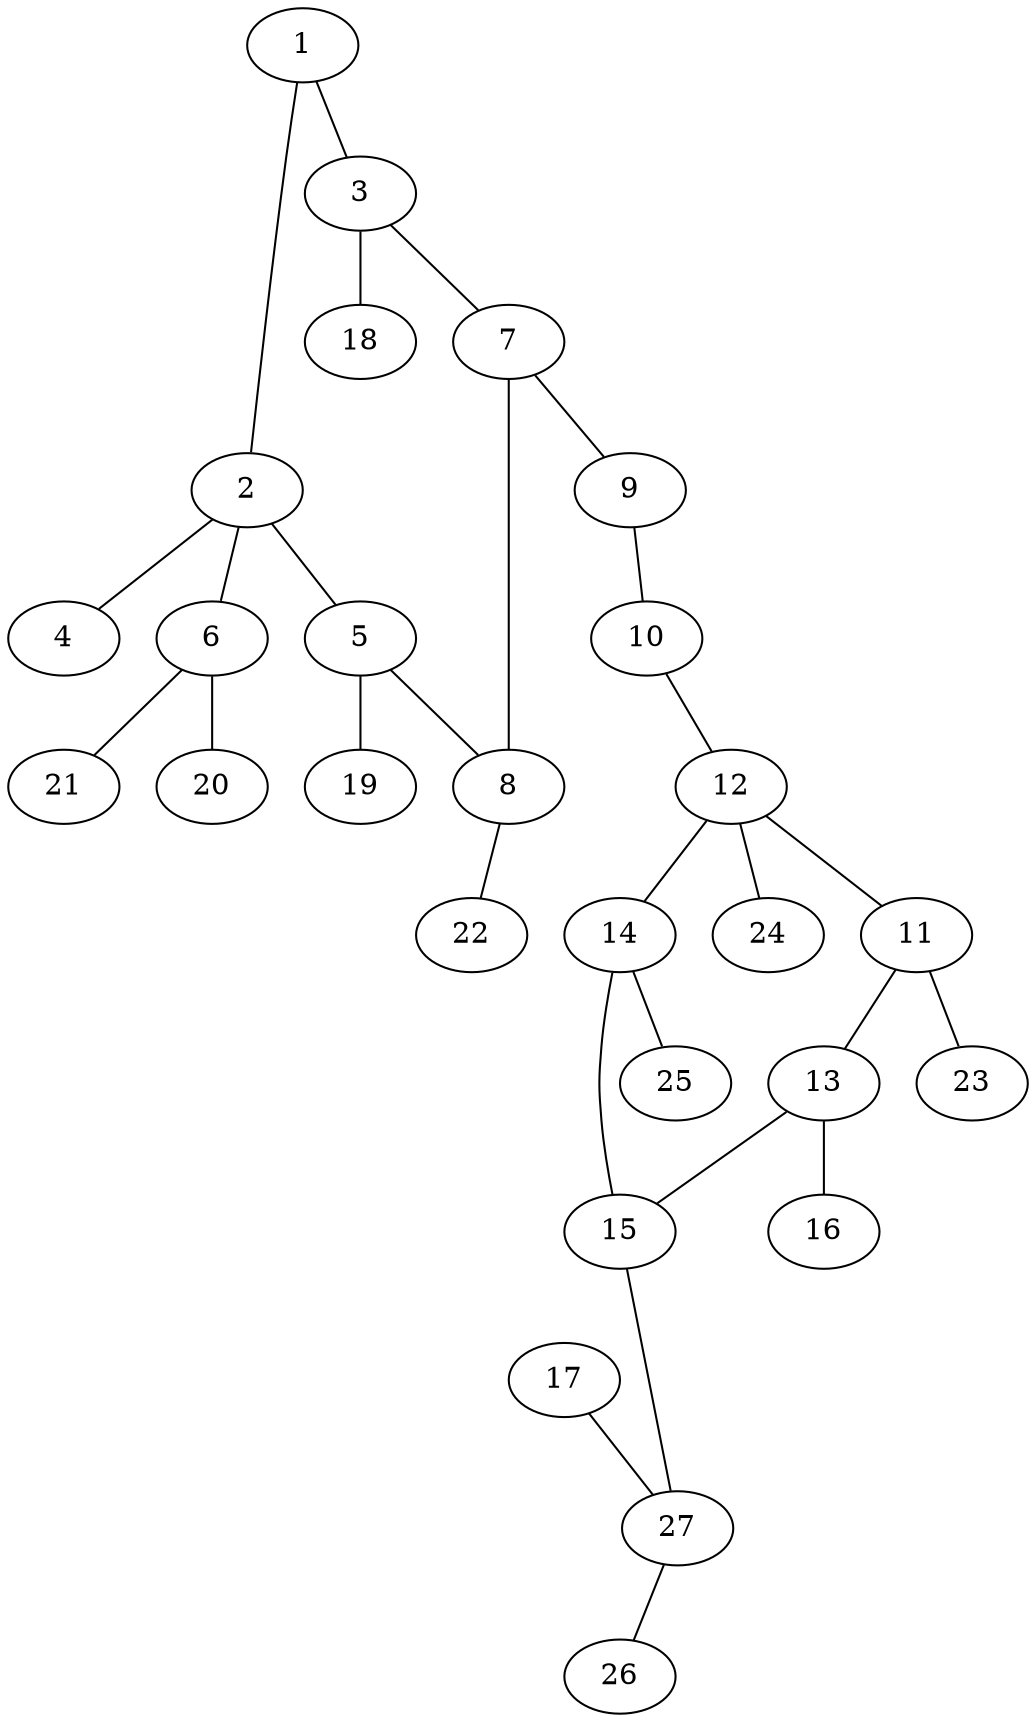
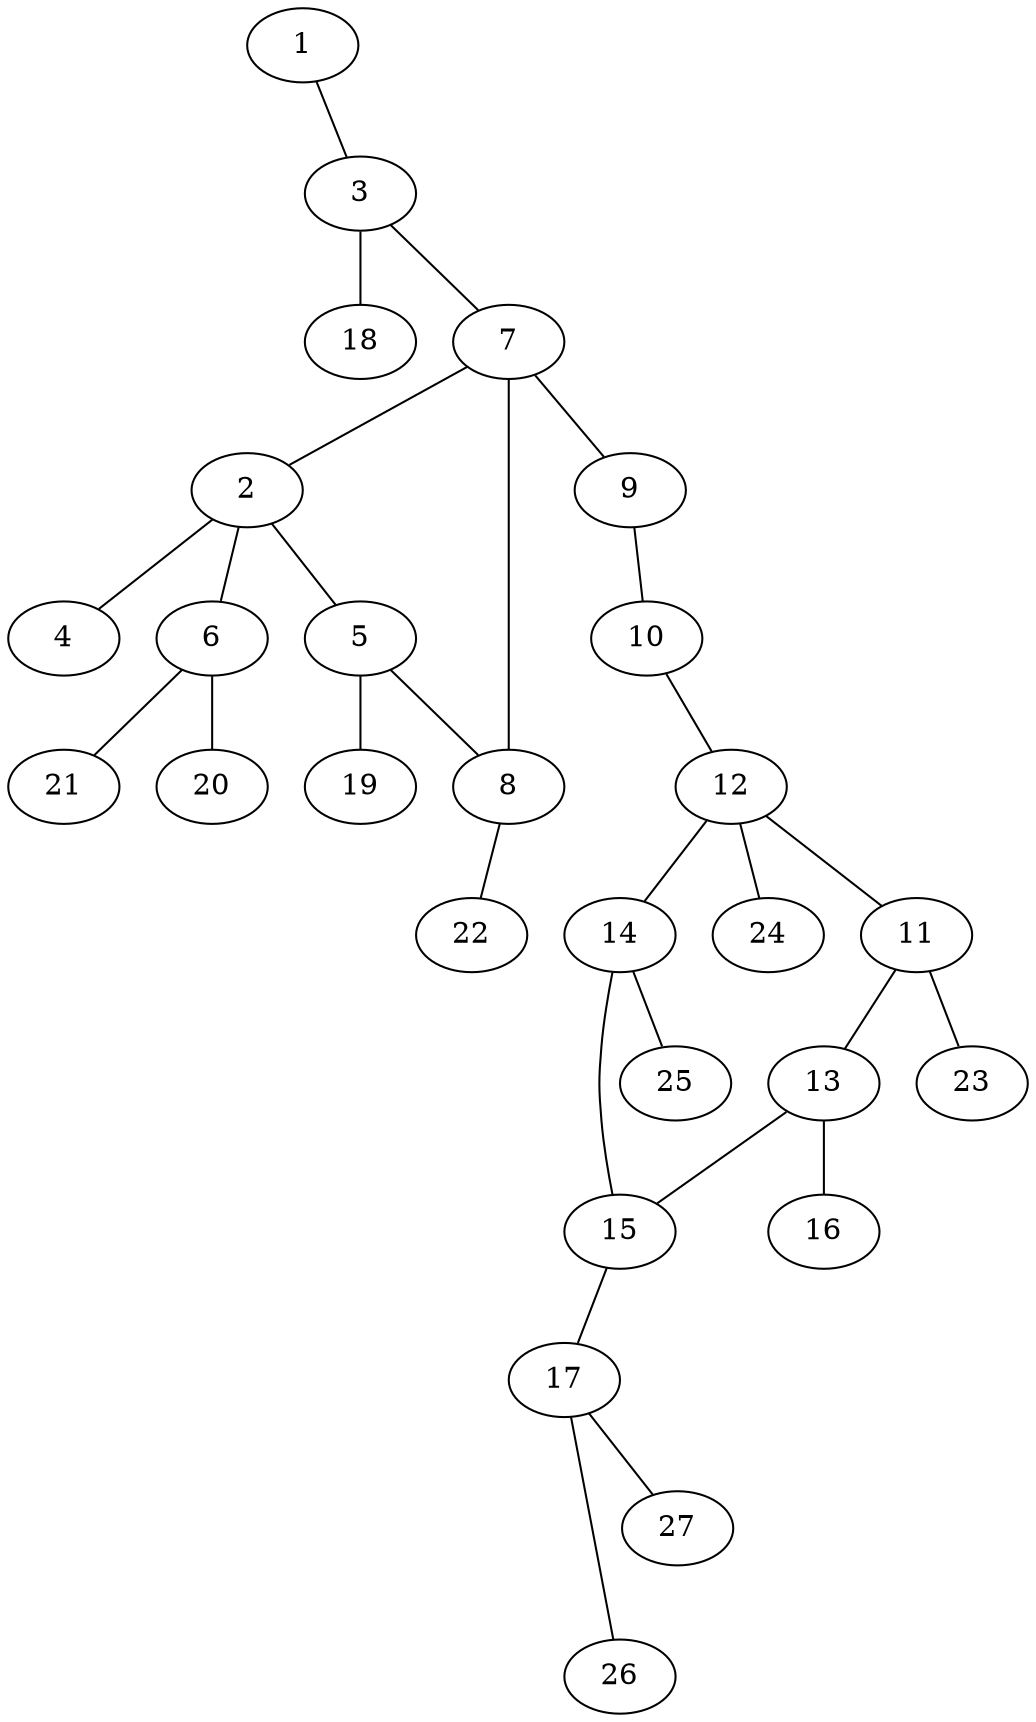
(272, 267) -> (378, 416)
(649, 1380) -> (592, 1305)
(649, 1603) -> (592, 1528)
